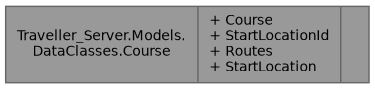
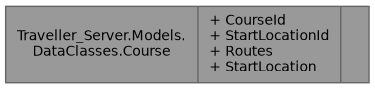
(242, 21) -> (248, 21)
